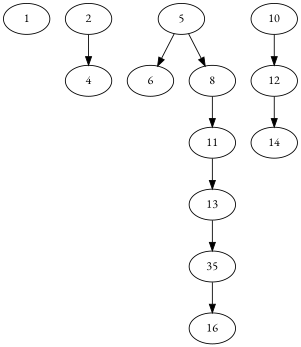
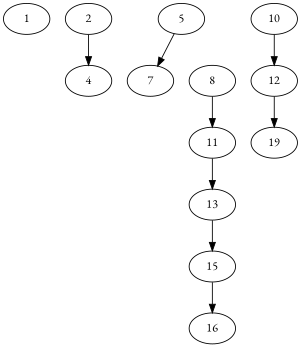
(195, 46) -> none
(150, 81) -> (150, 81)
(274, 143) -> (274, 143)
(212, 267) -> (212, 267)
